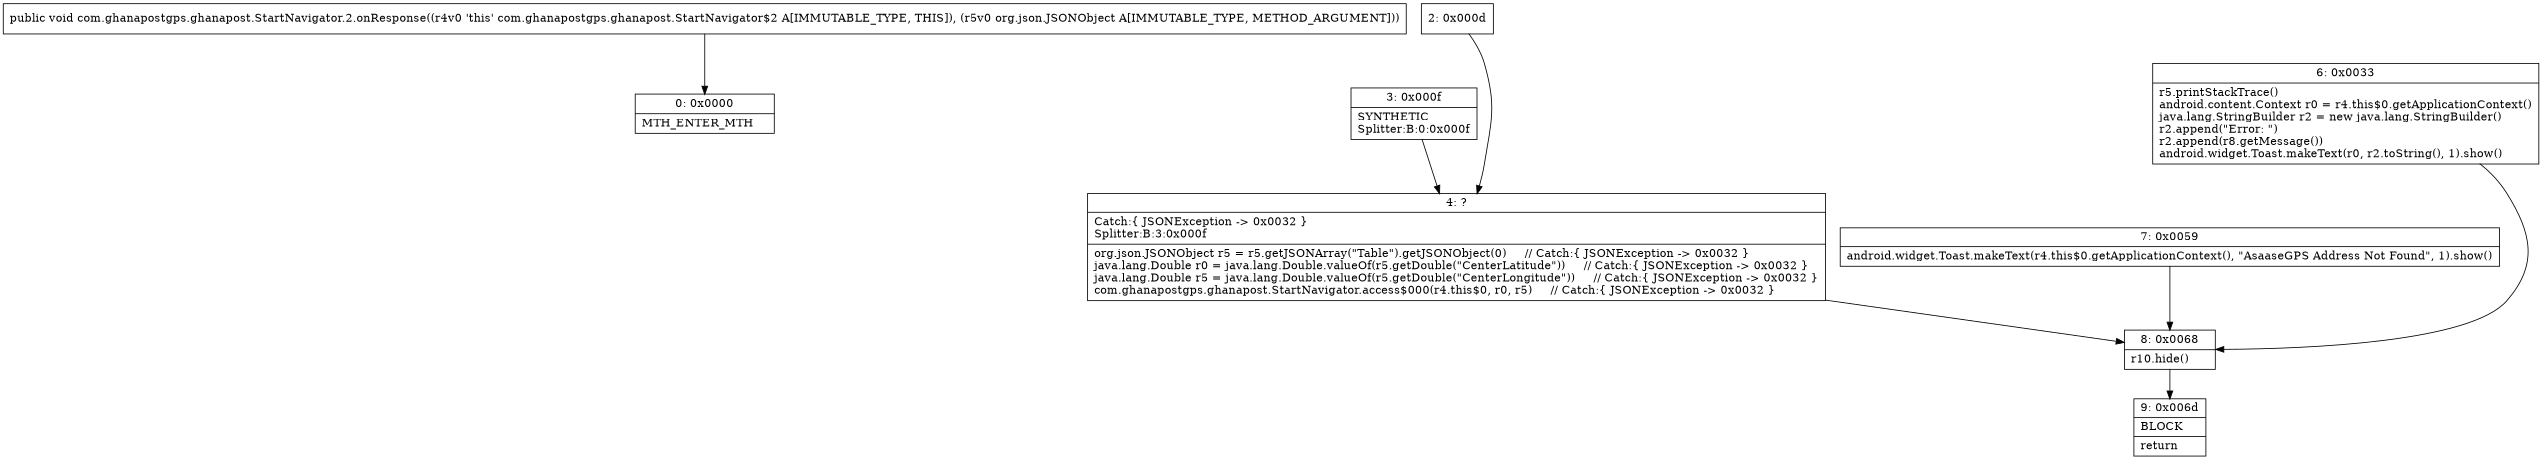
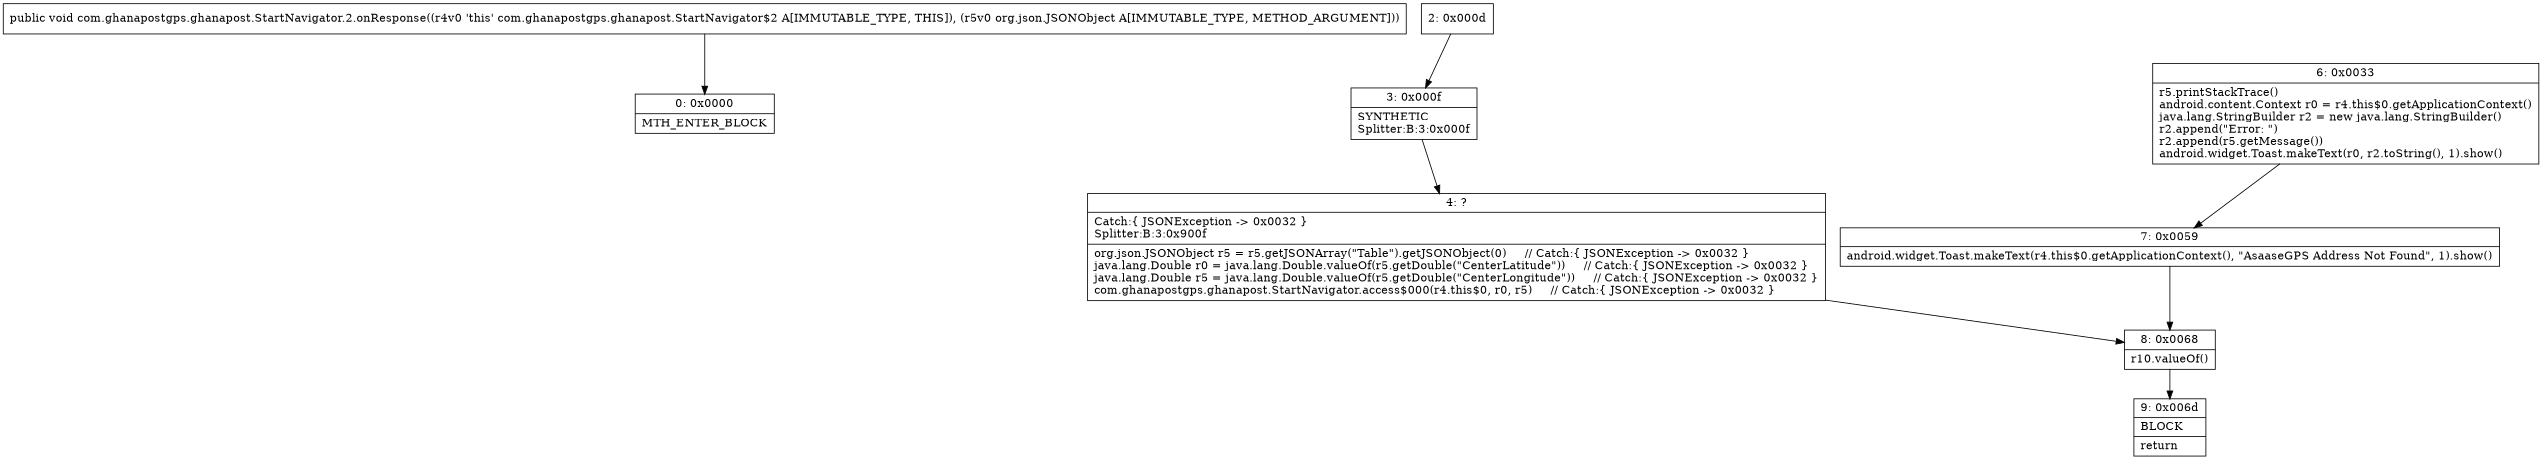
(1492, 108) -> (1440, 57)
(698, 123) -> (705, 123)
(1414, 129) -> (1414, 129)
(2241, 142) -> (2241, 142)
(1151, 234) -> (1151, 234)
(2447, 329) -> (2240, 193)
(2160, 359) -> (2170, 359)
